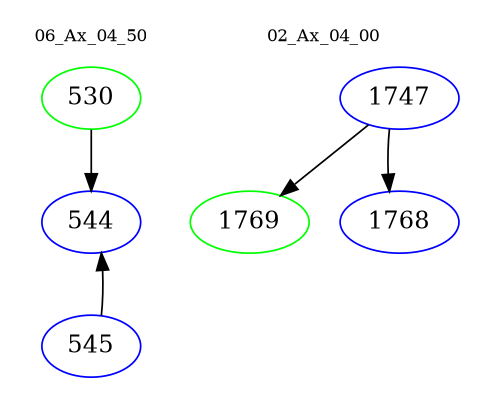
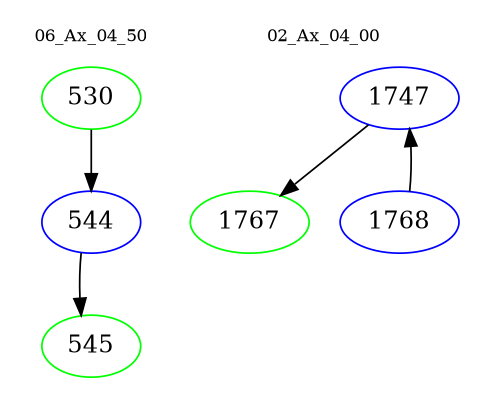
(388, 152) -> (411, 169)
(250, 222) -> (250, 222)
(103, 293) -> (80, 276)
(91, 346) -> (91, 346)
